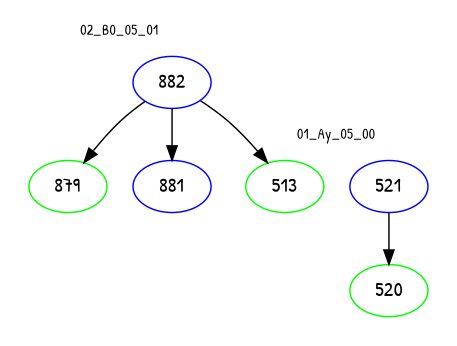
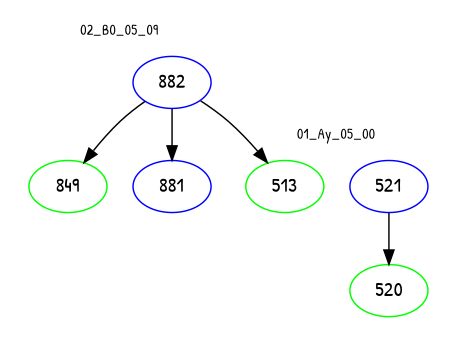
(120, 31) -> (120, 31)
(68, 187) -> (68, 187)
